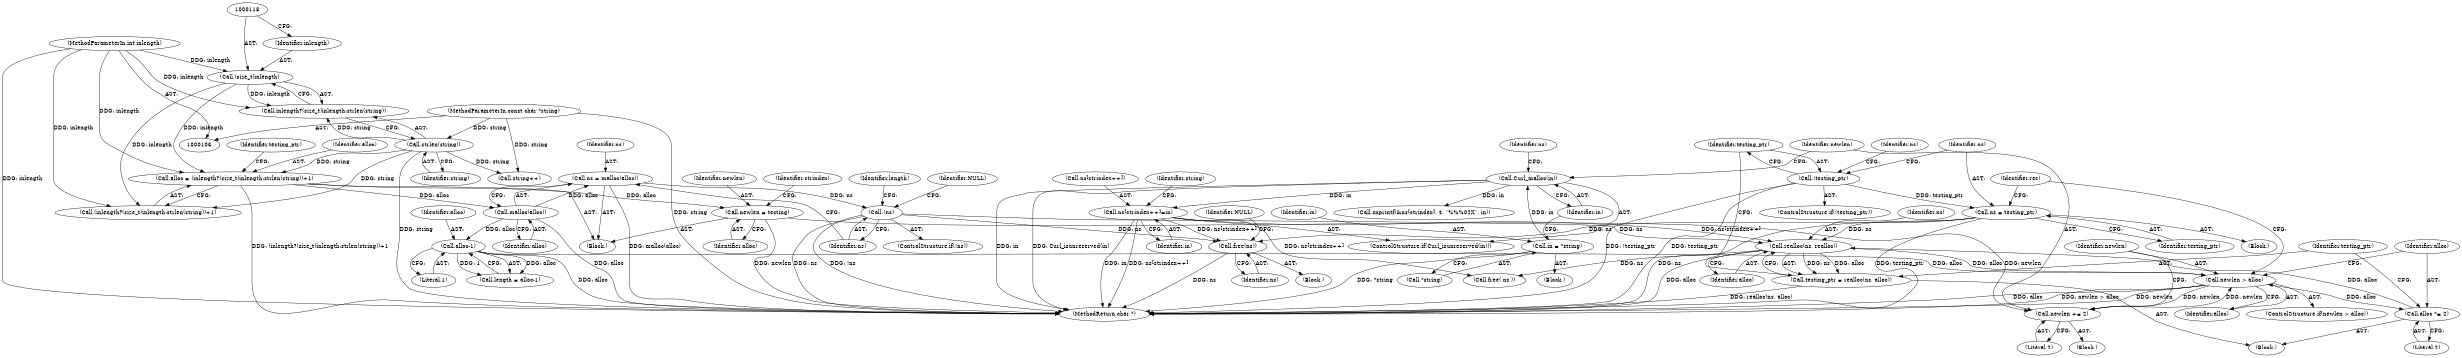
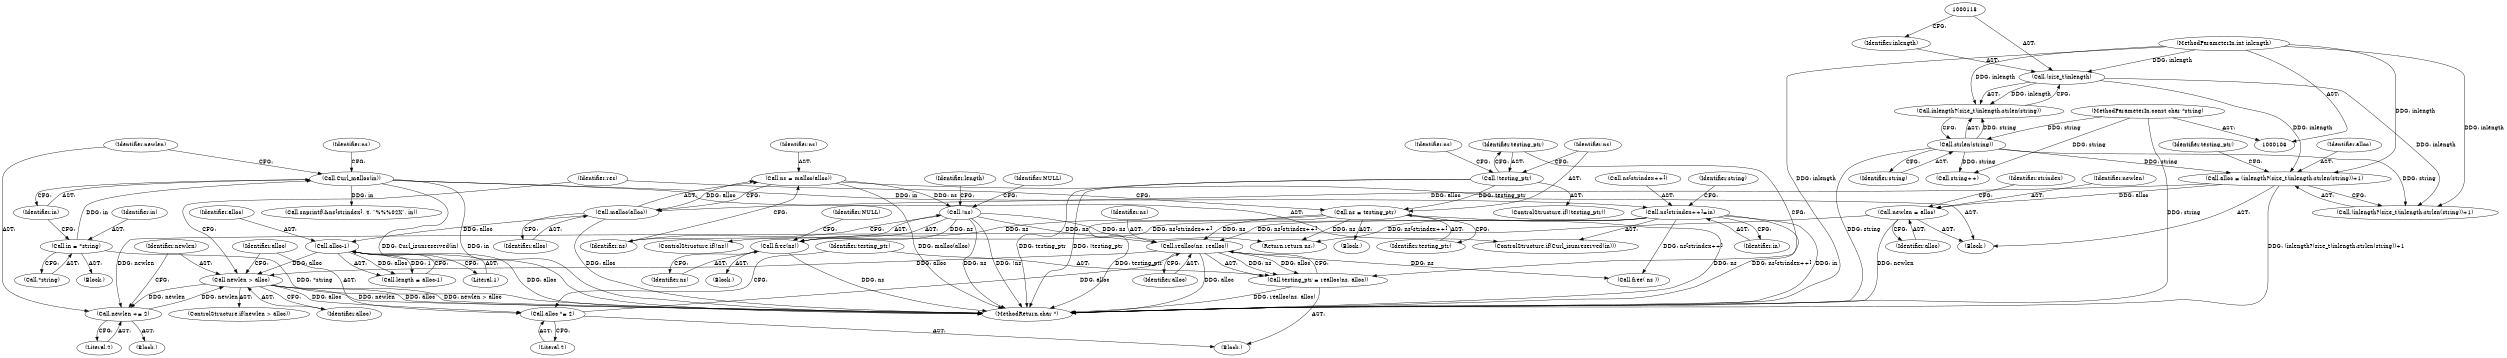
(758, 213) -> (1907, 213)
none -> (1288, 247)
